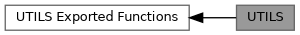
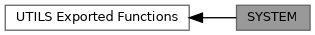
(265, 18) -> (273, 18)
